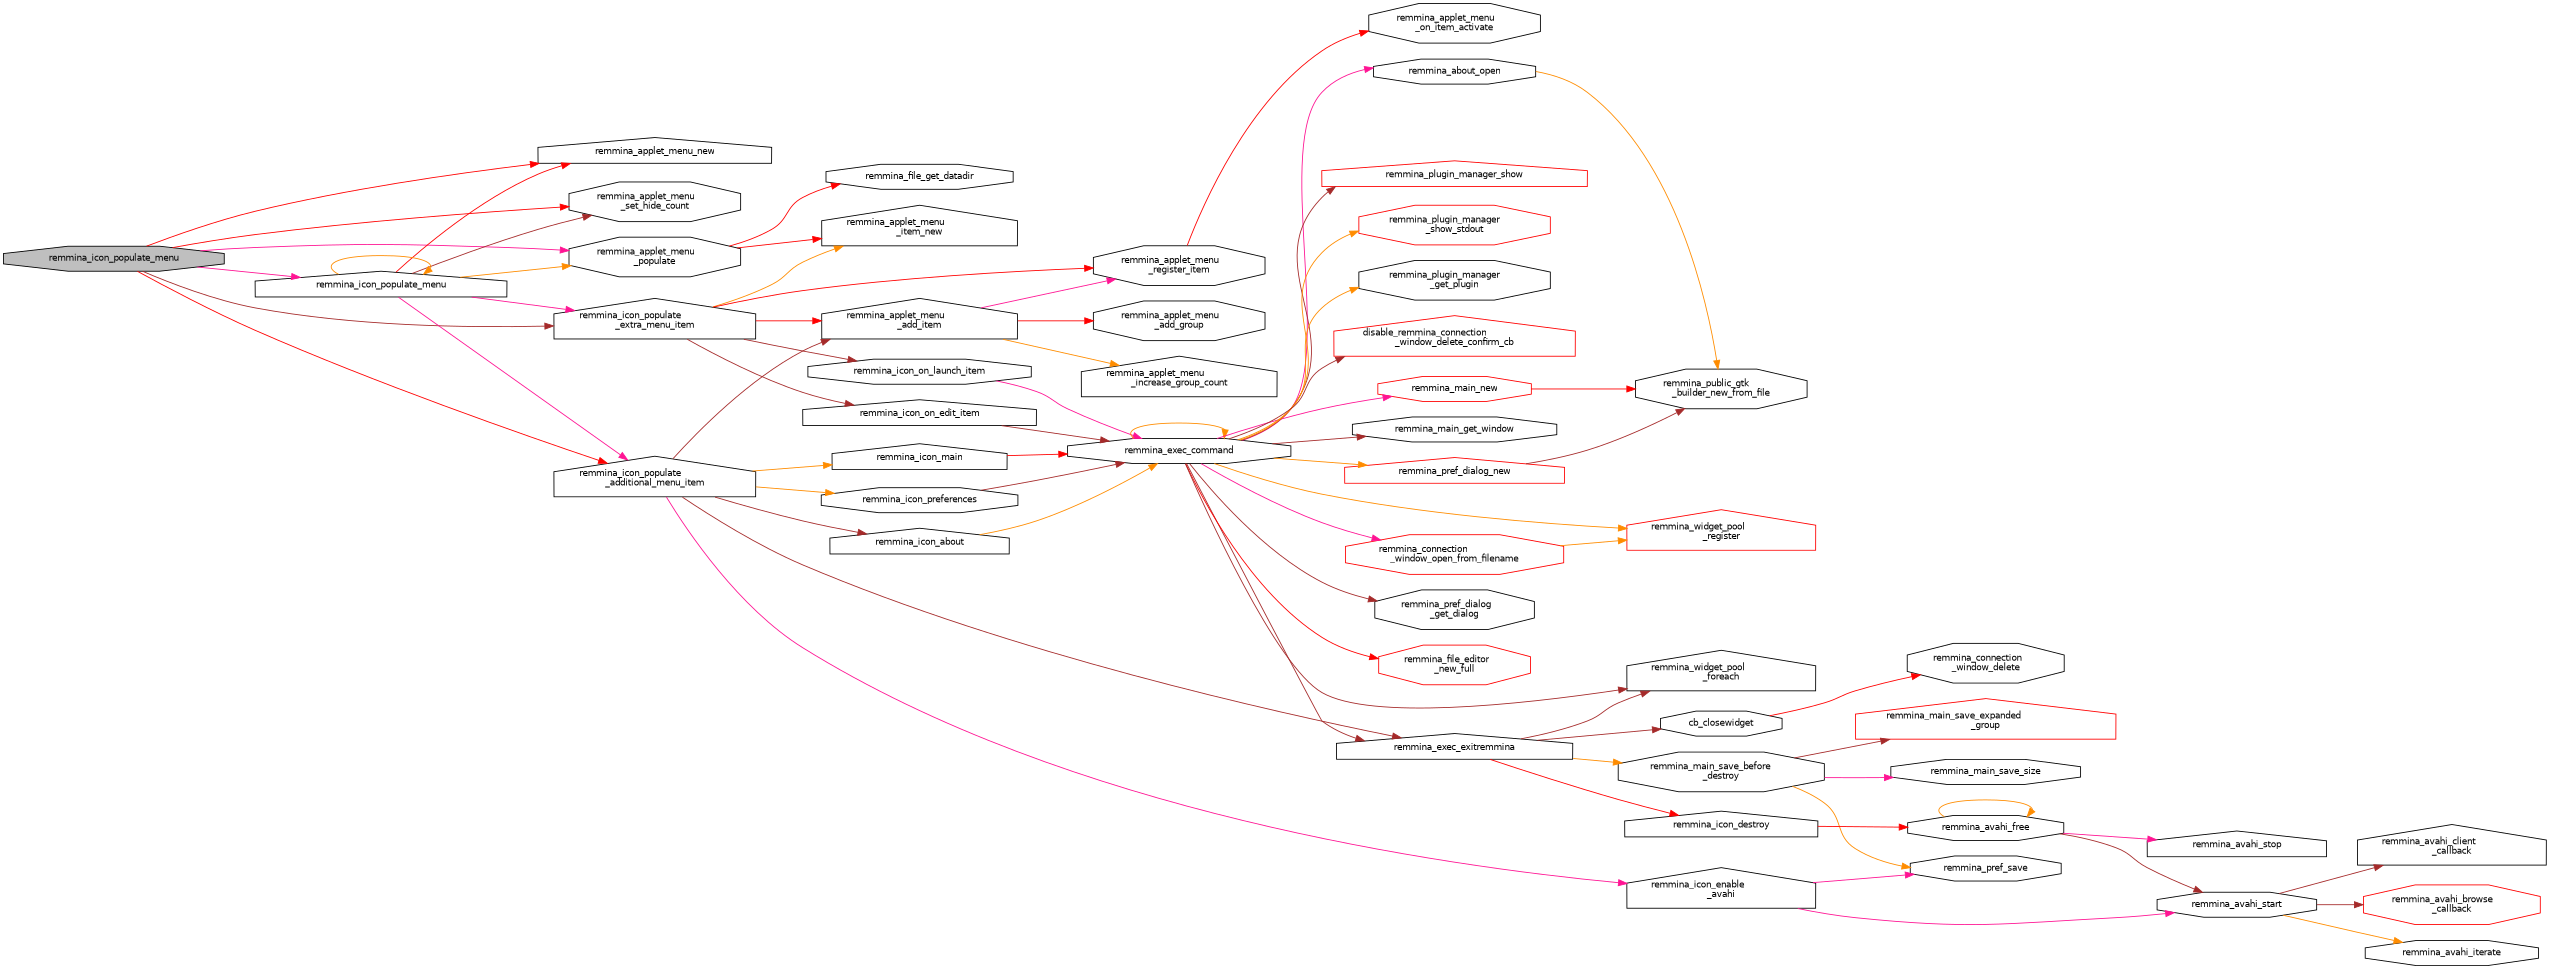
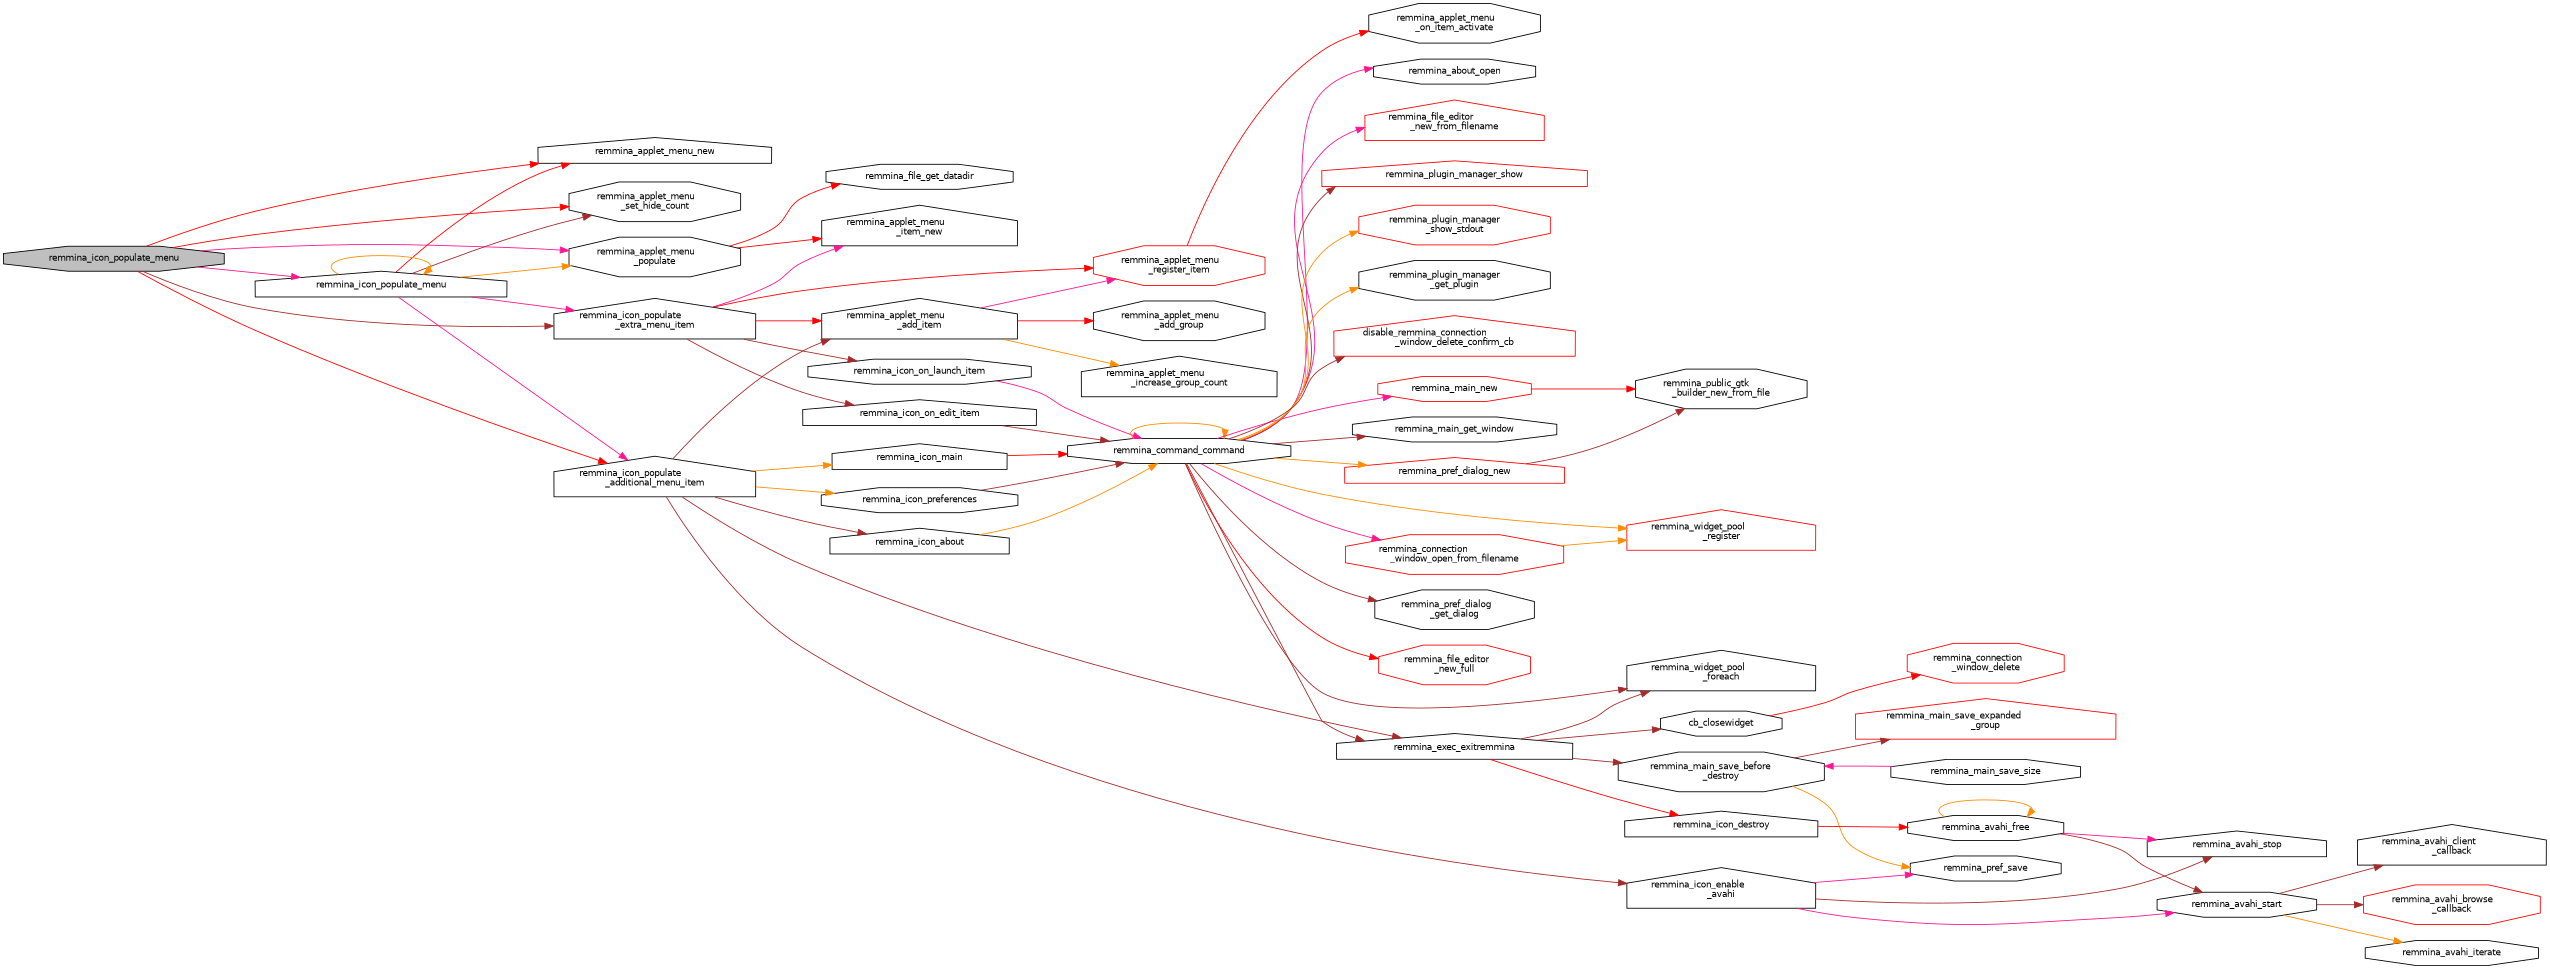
none -> (1455, 122)
(1664, 189) -> none
(1179, 266) -> (1179, 266)
(776, 282) -> (776, 282)
(1179, 451) -> (1179, 451)
(1986, 663) -> (1986, 663)
(1593, 760) -> (1593, 760)
(1855, 778) -> (1863, 766)
(1099, 779) -> (1099, 779)
none -> (2012, 901)
